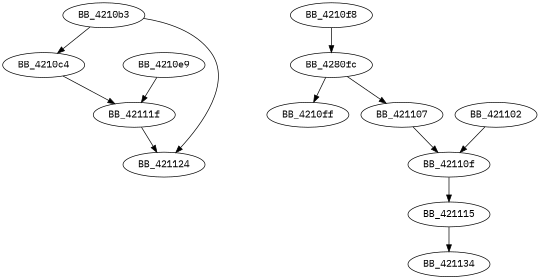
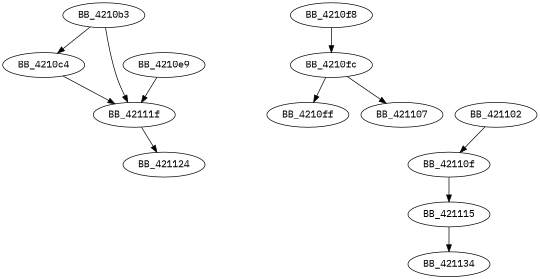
(331, 65) -> (331, 65)
(217, 66) -> (113, 62)
(423, 137) -> none
